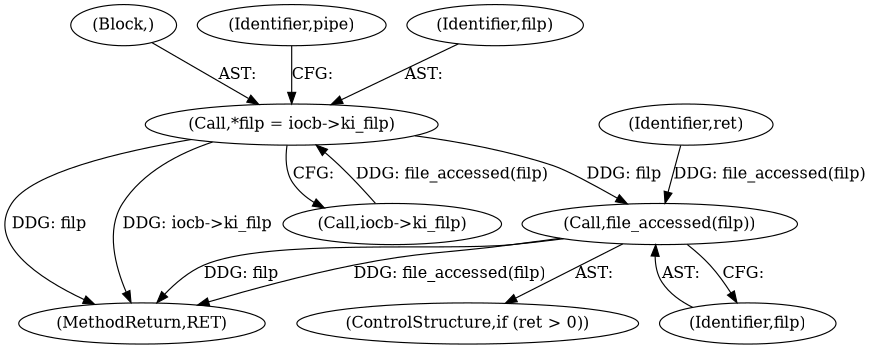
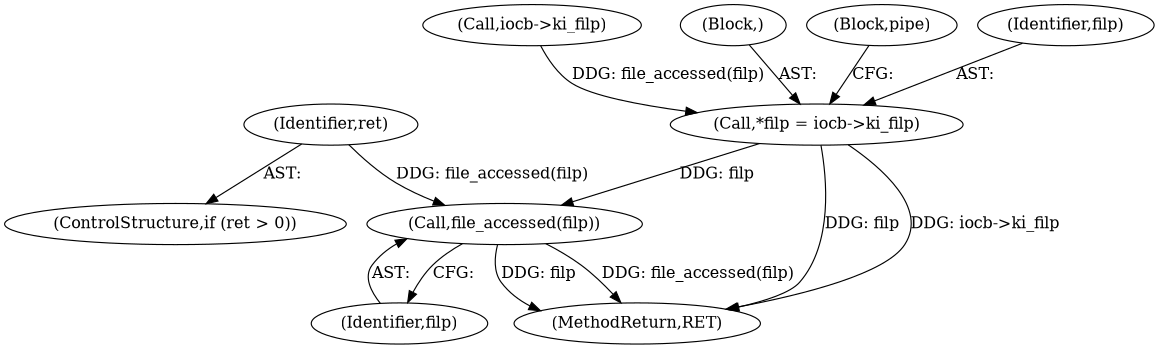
(292, 25) -> (882, 25)
(290, 179) -> none
(569, 271) -> (259, 171)
